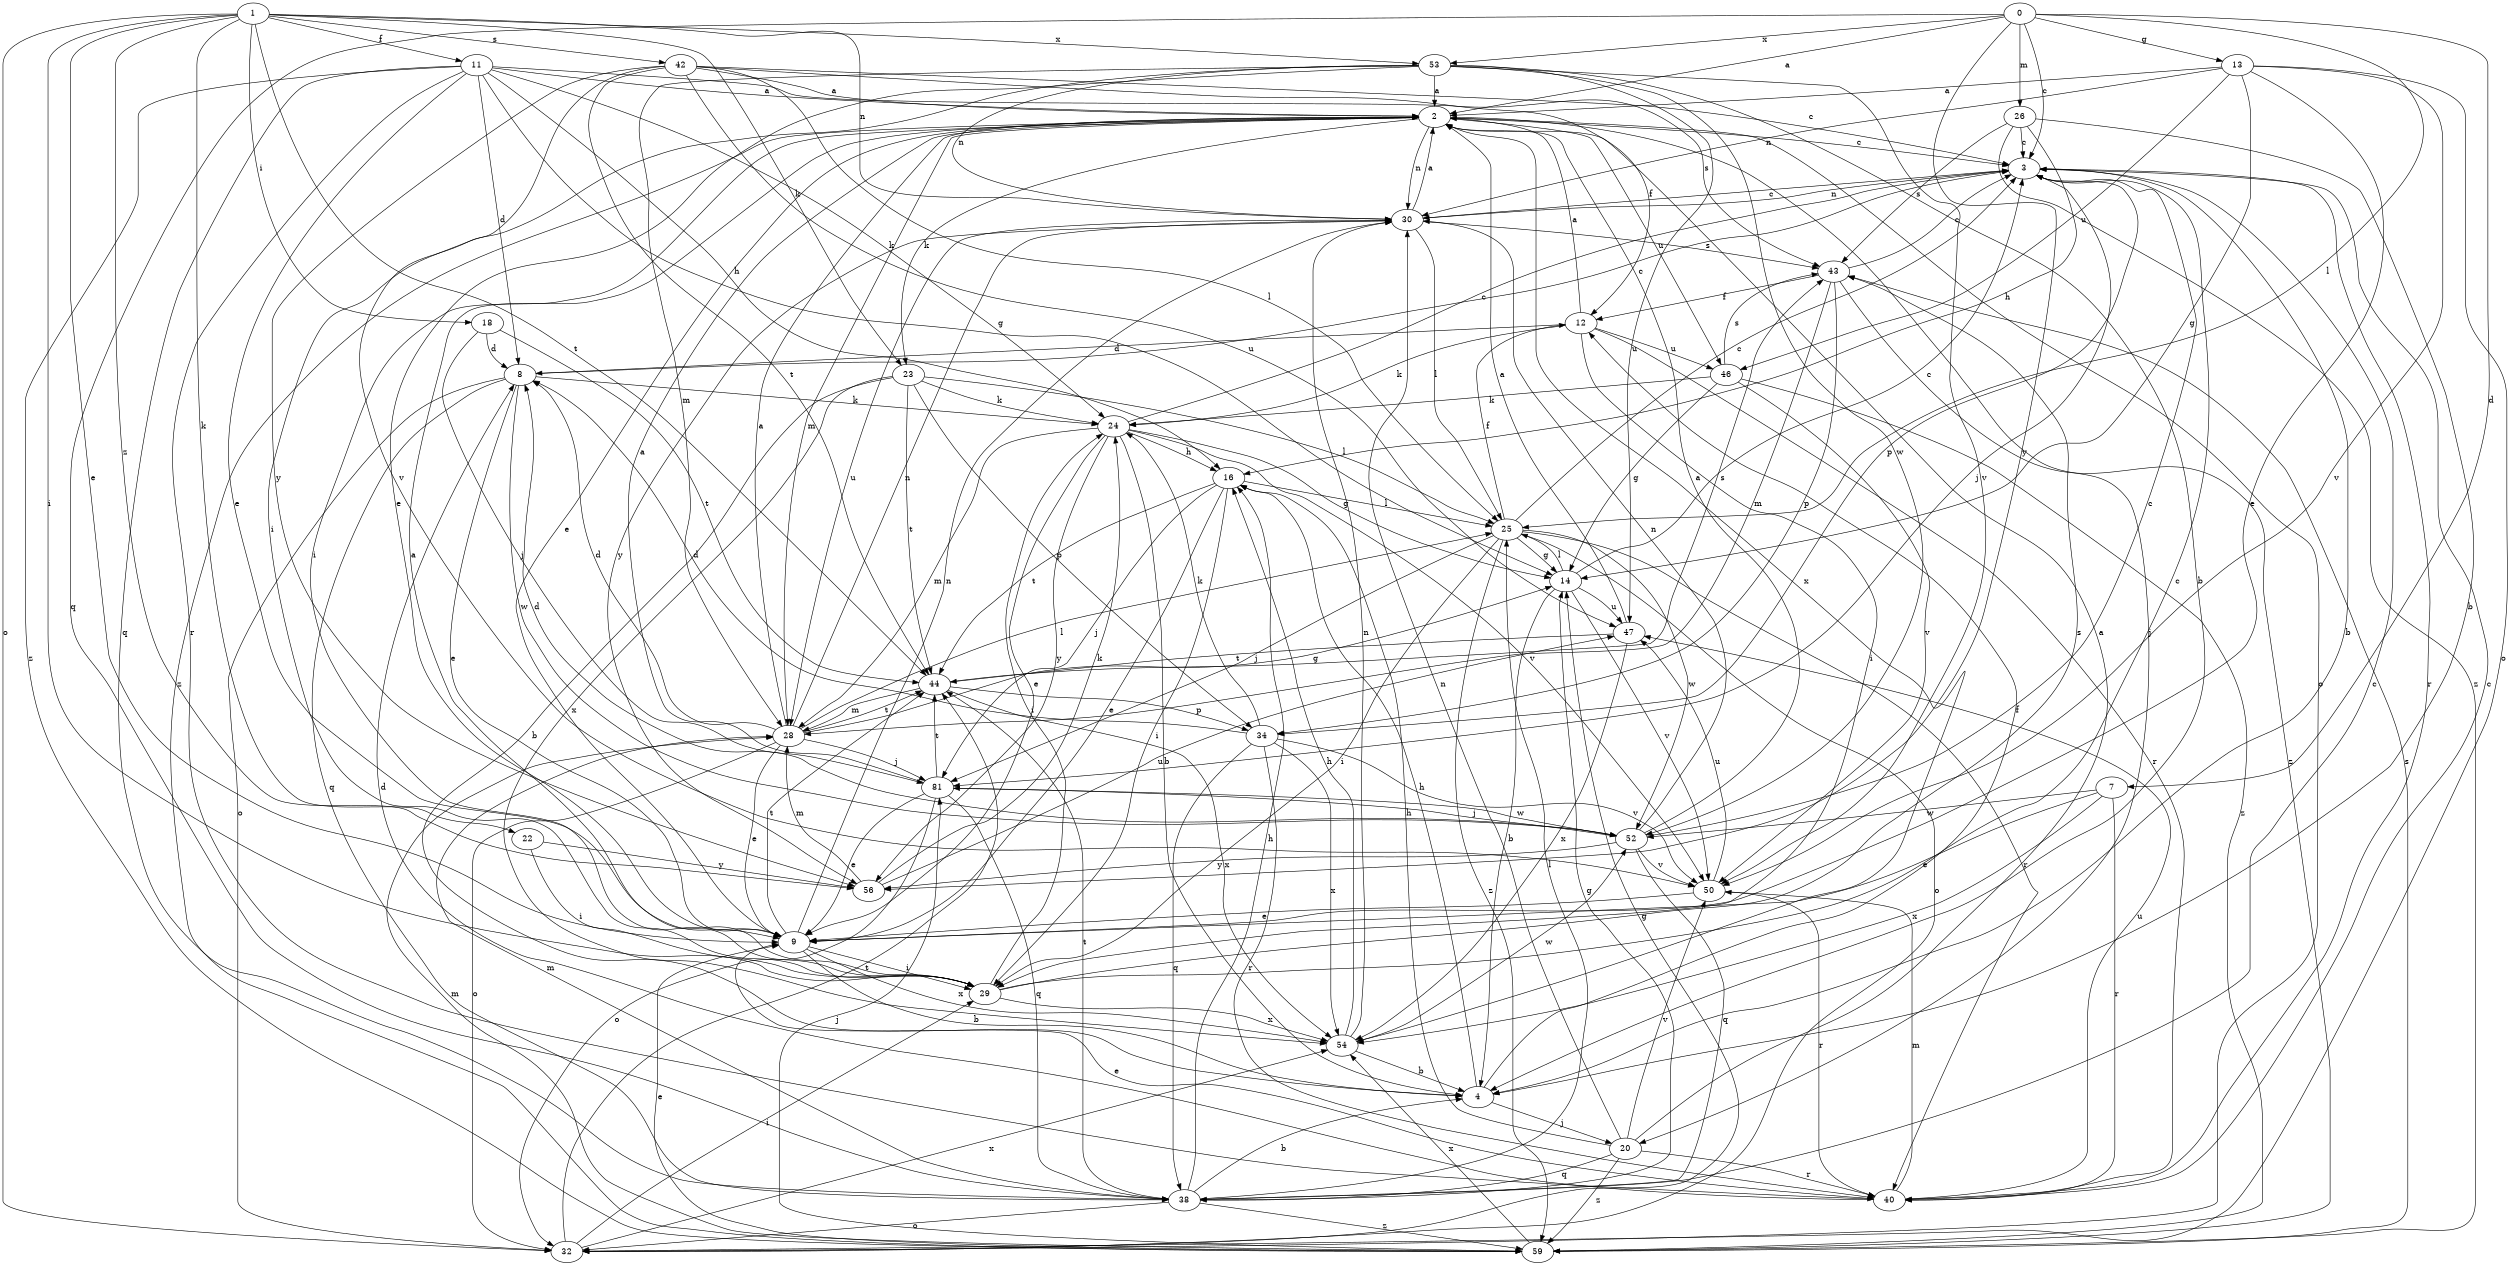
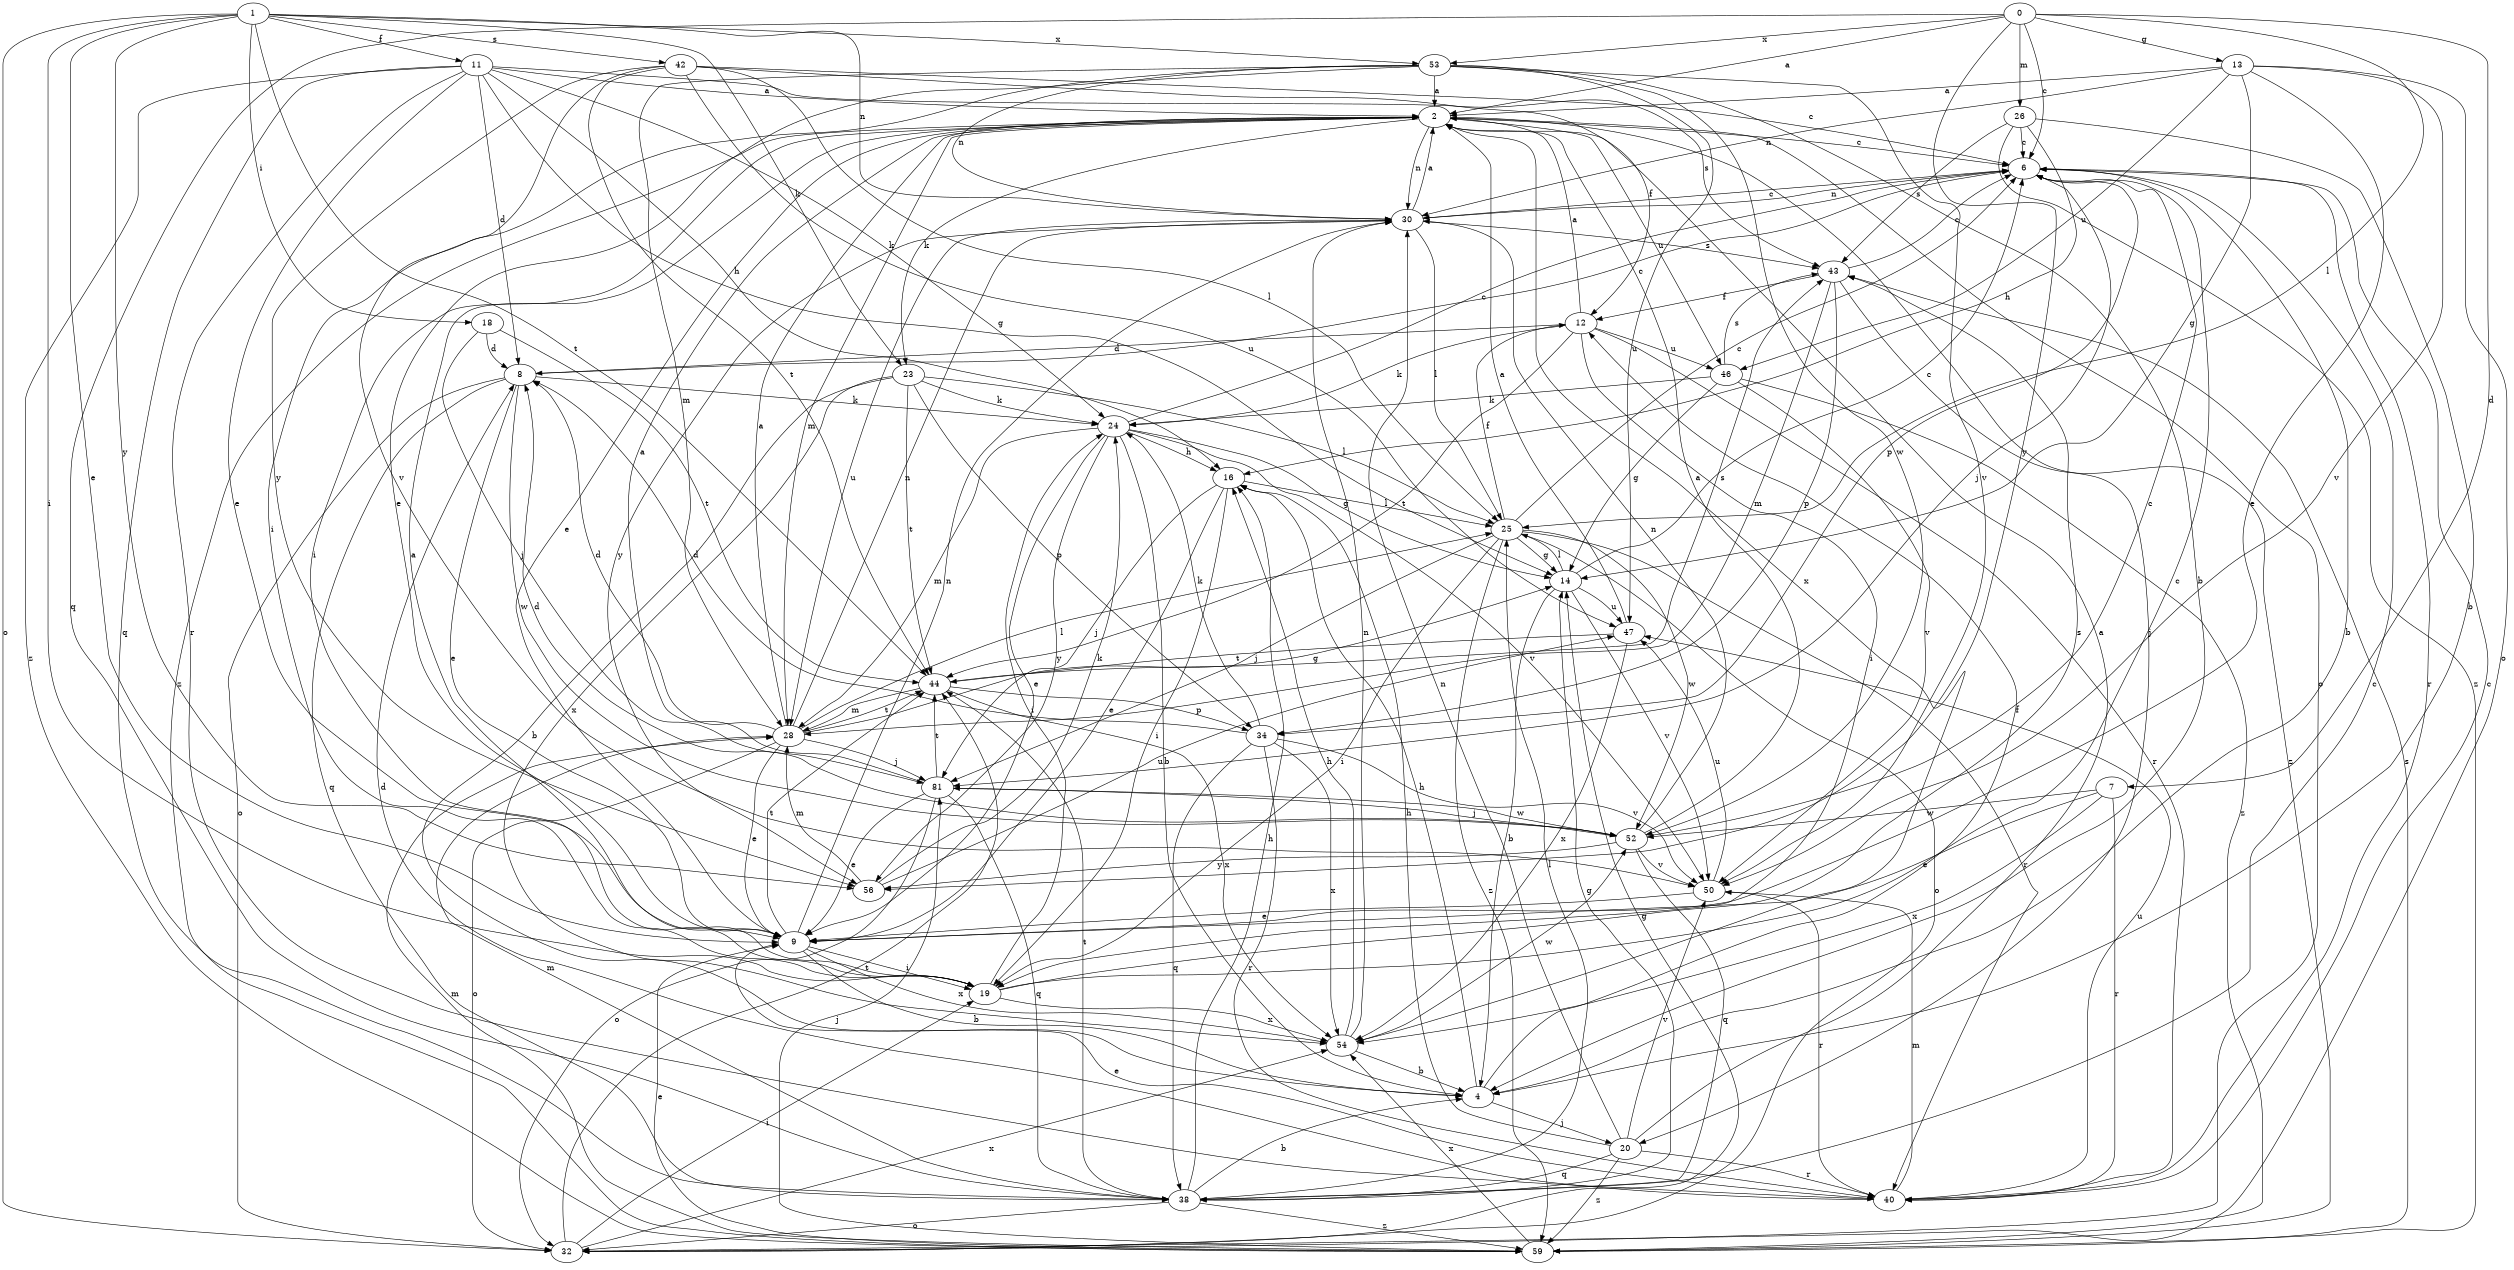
(1053, 110) -> none
(2024, 168) -> (2024, 168)
(125, 452) -> (125, 452)
(1068, 547) -> (1298, 566)
(528, 839) -> none
(985, 994) -> (985, 994)
